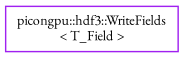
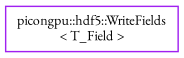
(92, 29) -> (92, 29)
